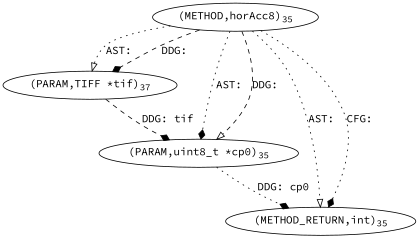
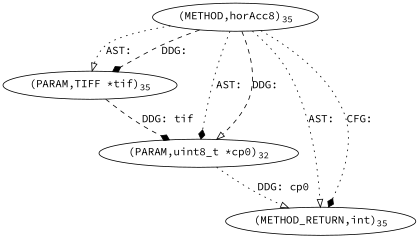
(145, 84) -> (145, 84)
(264, 152) -> (264, 152)
(248, 188) -> (248, 188)
